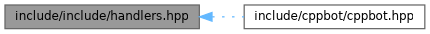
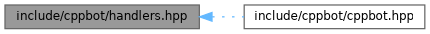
(102, 17) -> (102, 17)
